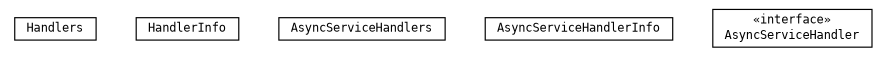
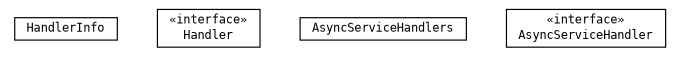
(55, 28) -> none
none -> (208, 28)
(578, 28) -> none
